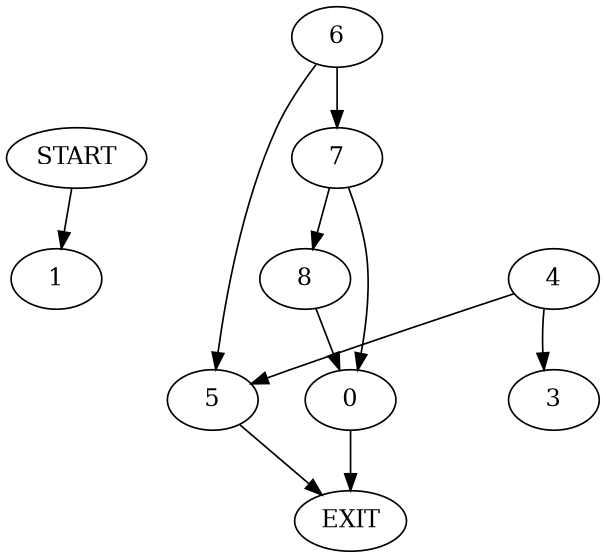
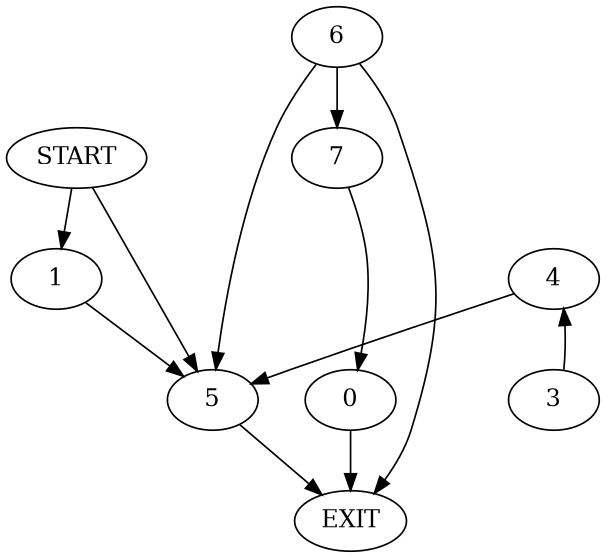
none -> (434, 269)
none -> (141, 272)
(305, 279) -> none
(543, 331) -> (565, 348)
none -> (128, 334)
